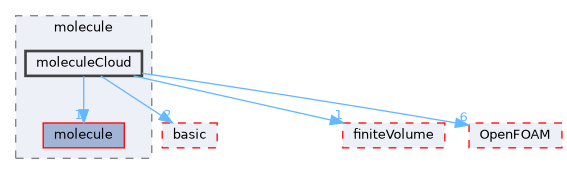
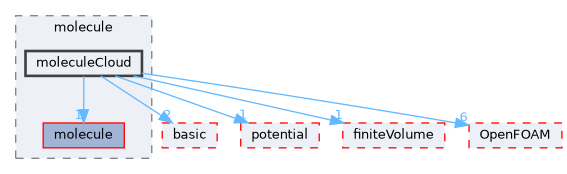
none -> (280, 135)
